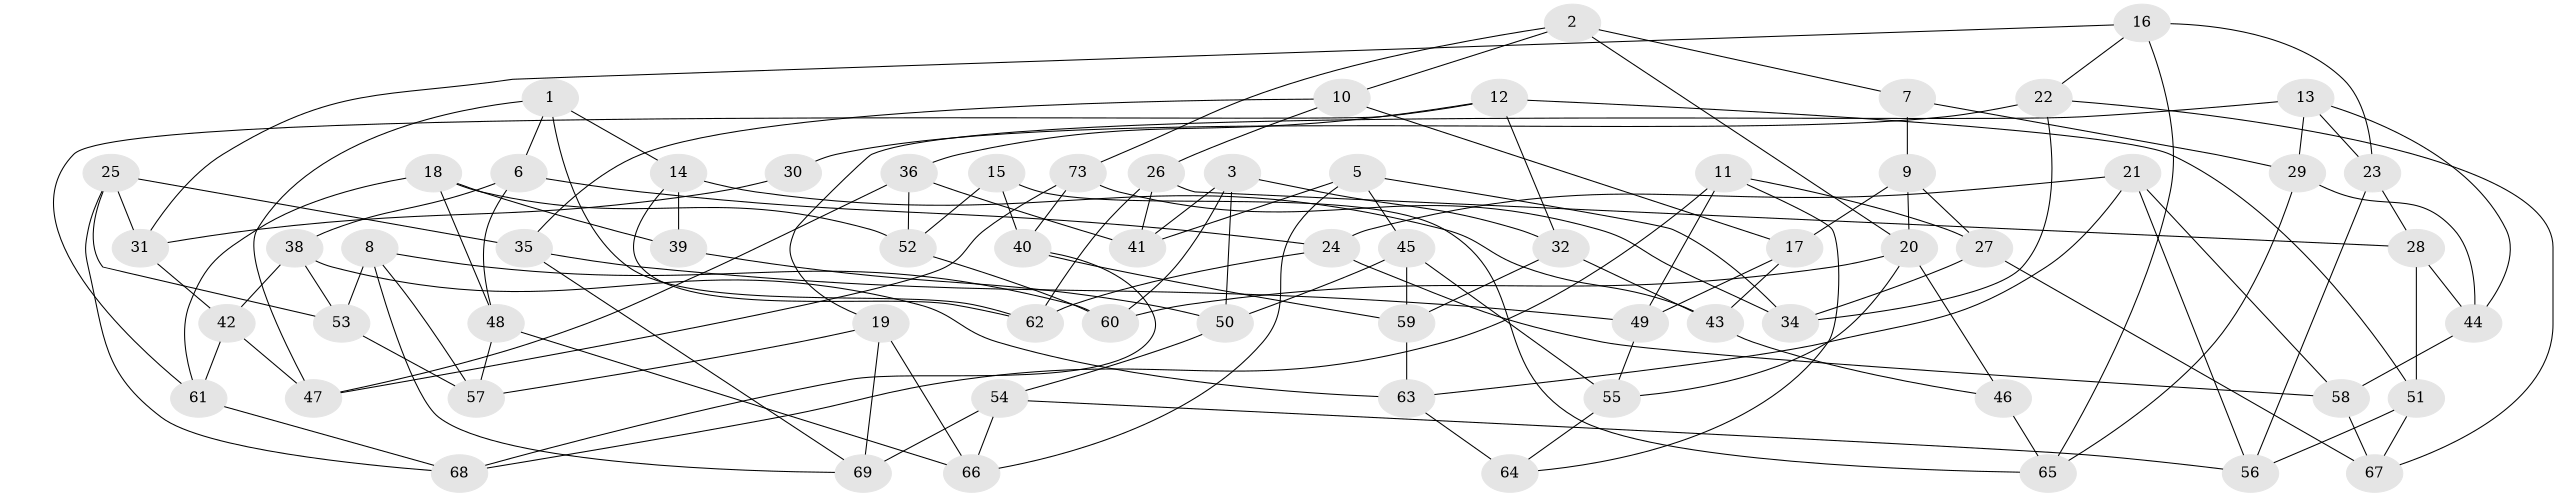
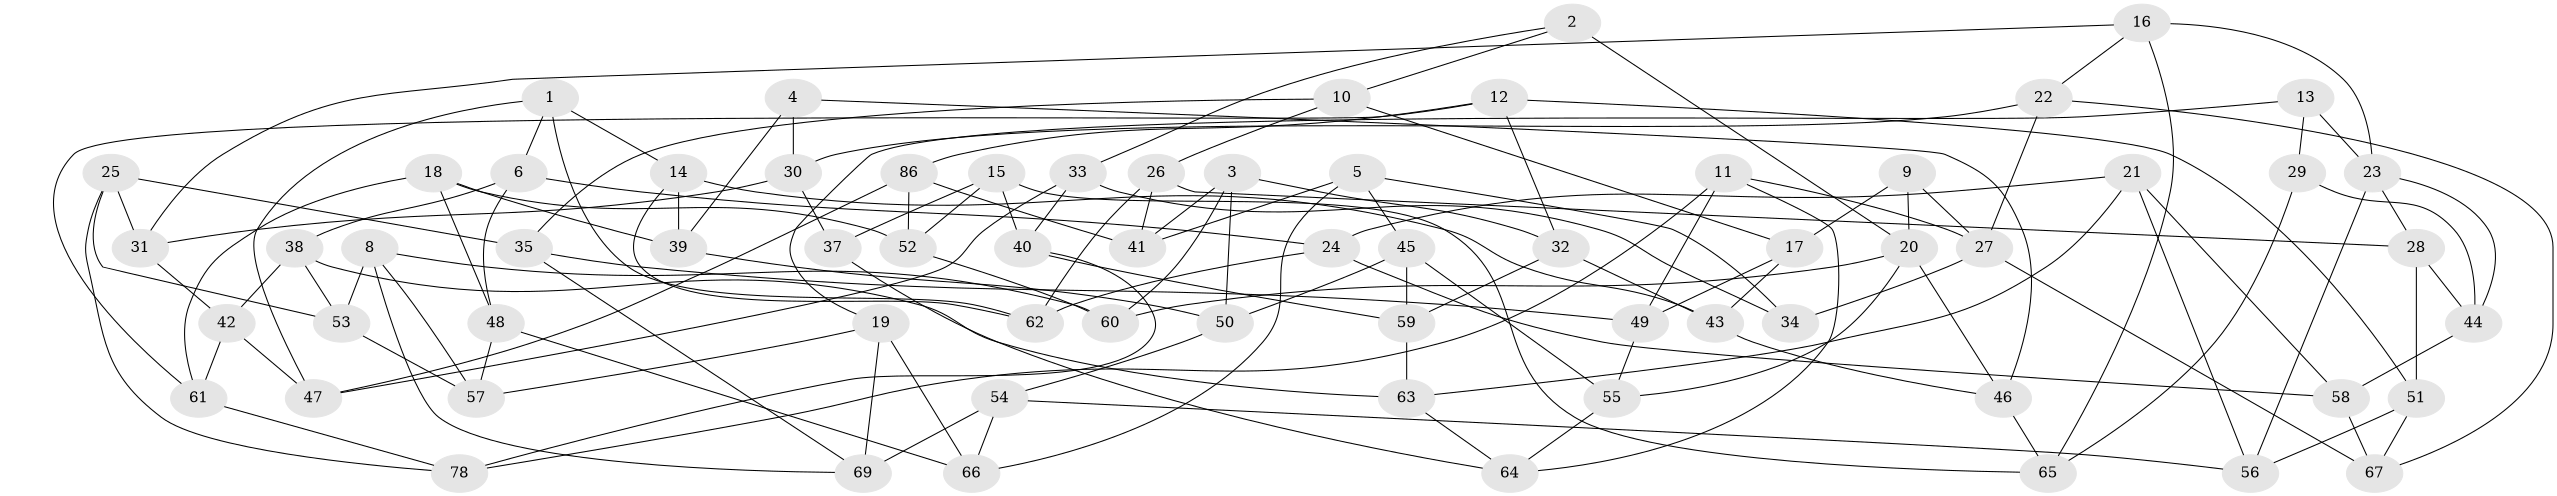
none -> (793, 98)
(1907, 98) -> none
(909, 173) -> (909, 173)
(1078, 173) -> (1078, 173)
(2470, 181) -> (2481, 219)
none -> (833, 248)
(1999, 282) -> (2014, 173)
(460, 474) -> (460, 474)
